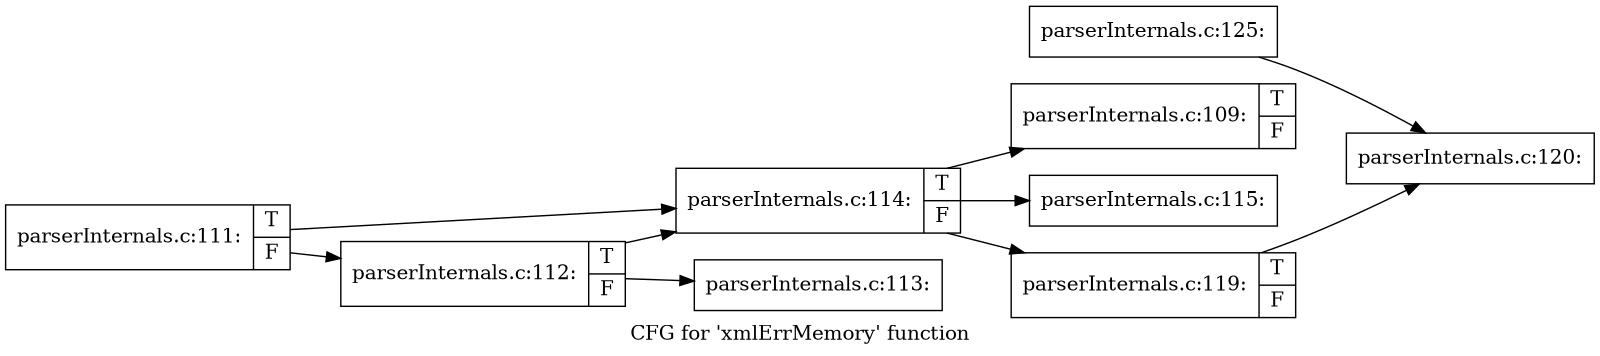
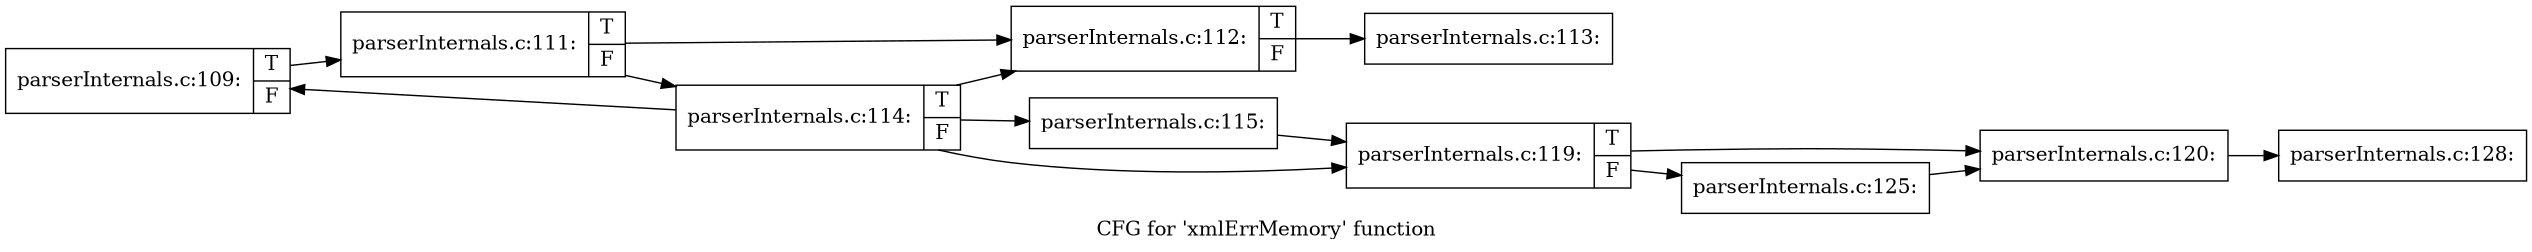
none -> (308, 63)
none -> (1305, 138)
none -> (2403, 156)
none -> (1649, 172)
(643, 239) -> (979, 80)
